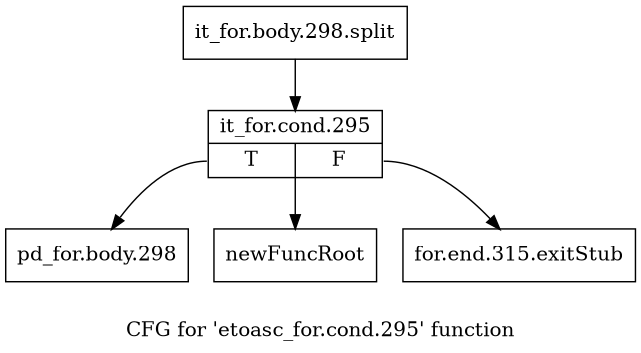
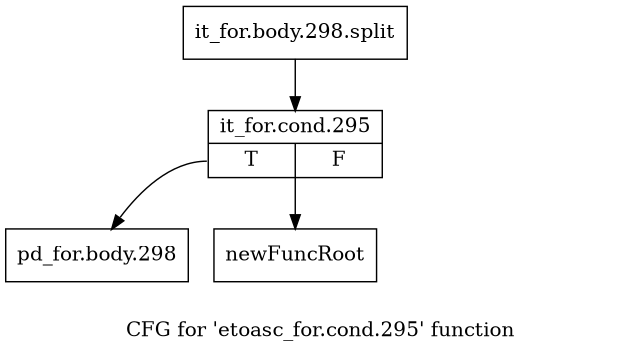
(519, 255) -> none
